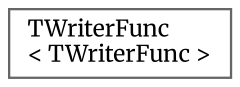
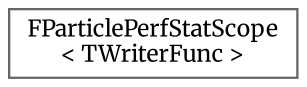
(120, 43) -> (153, 43)
